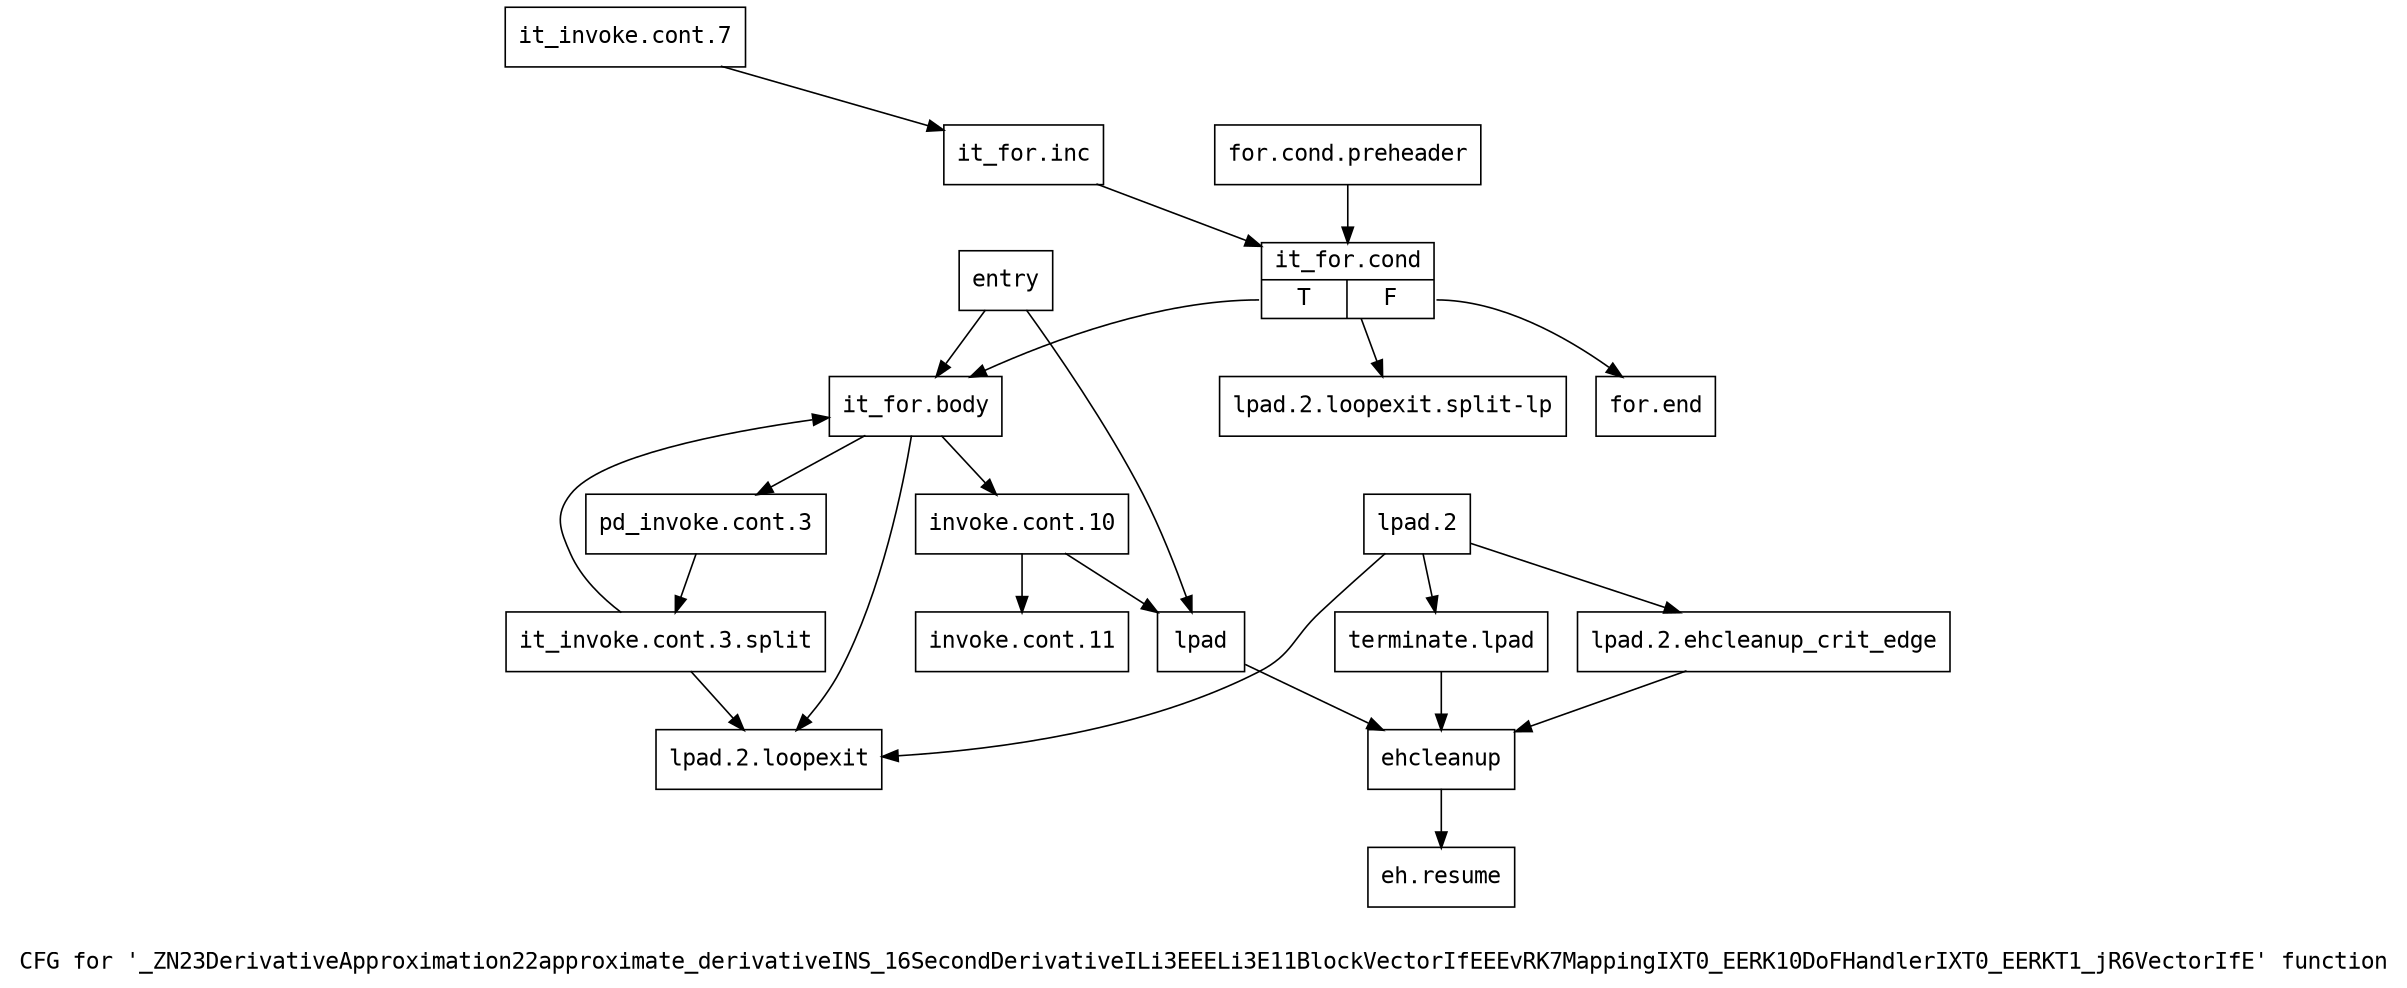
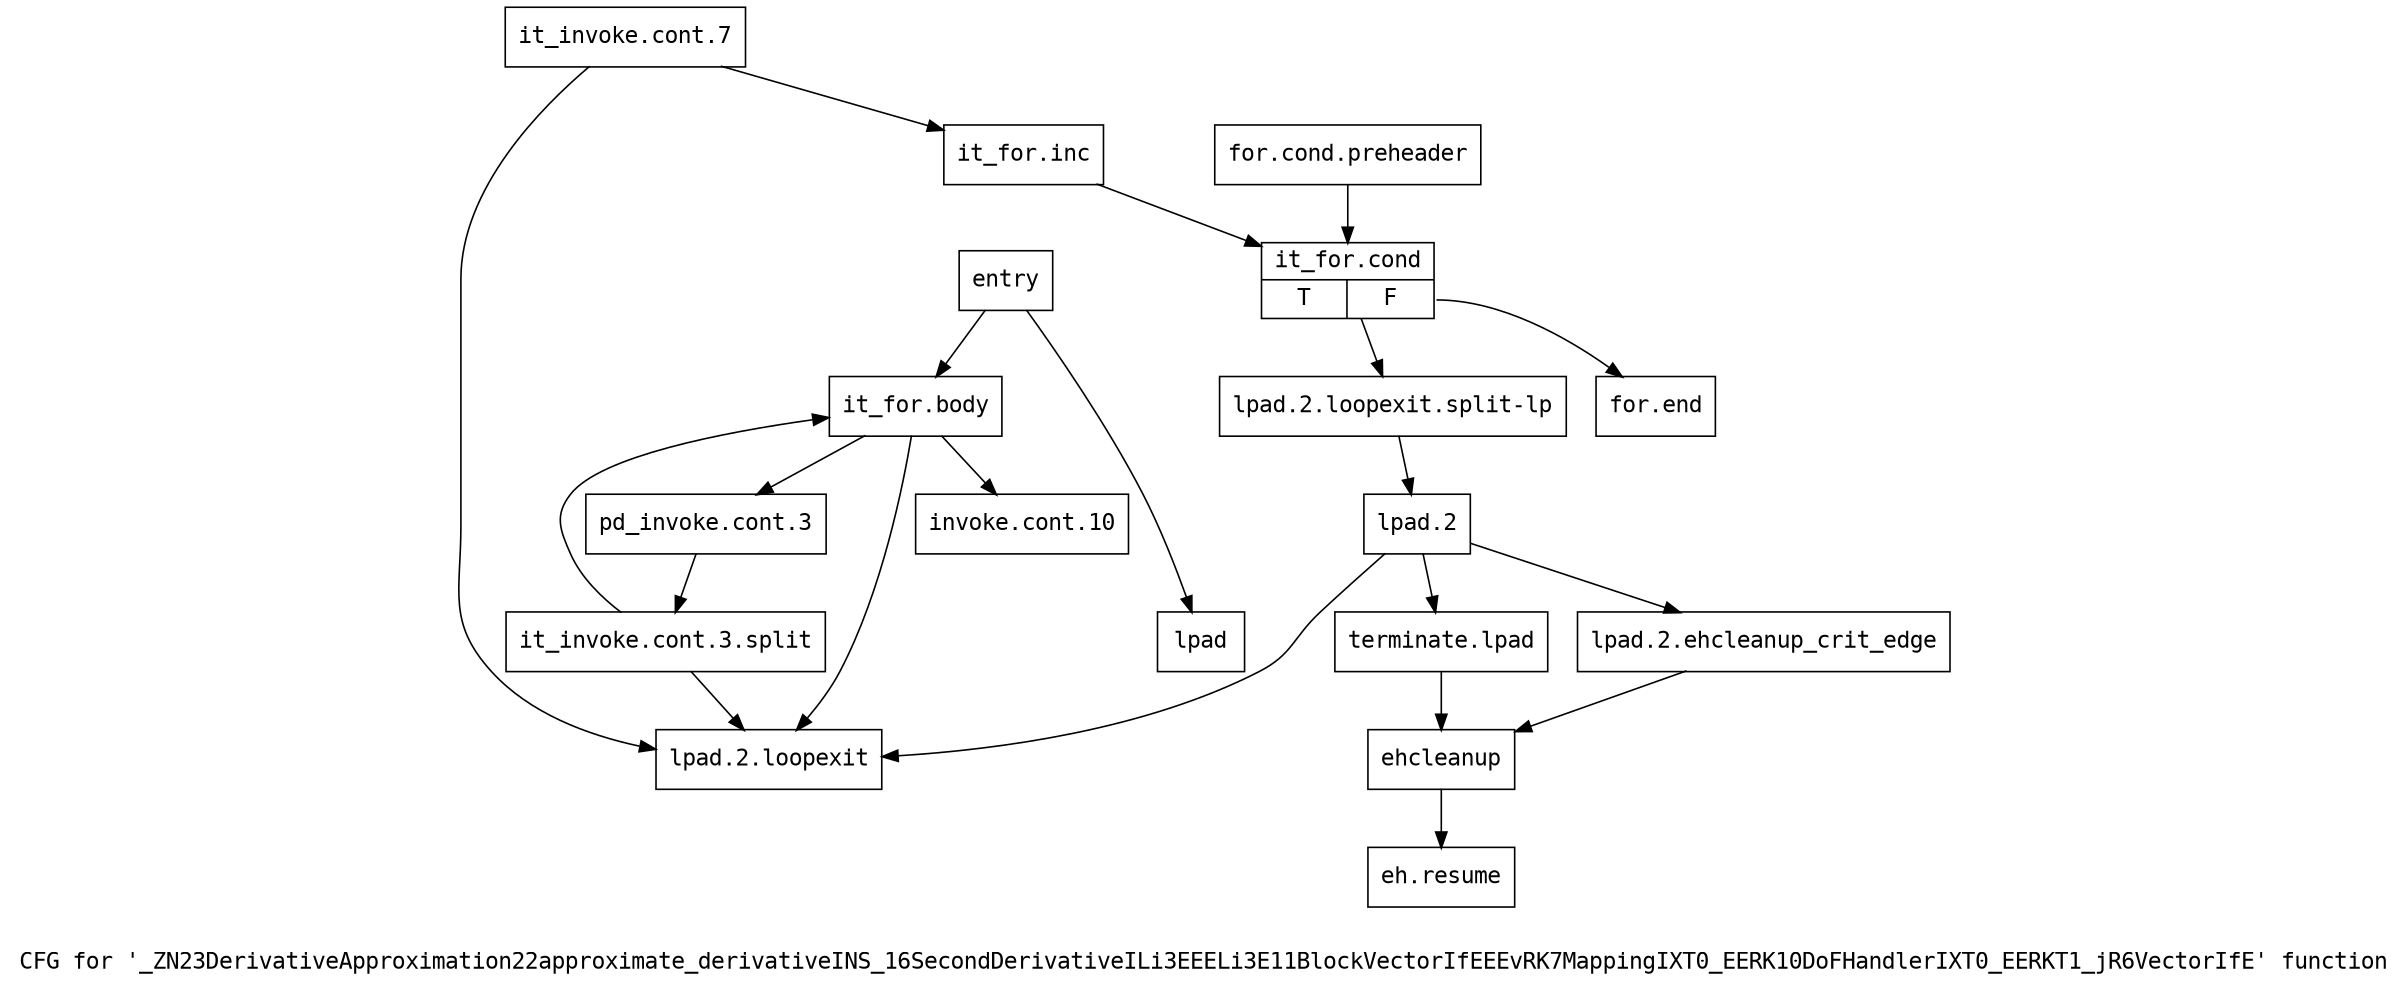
(1119, 322) -> none
none -> (461, 436)
none -> (1403, 457)
(1105, 578) -> none
(1022, 642) -> none
(1307, 694) -> none
